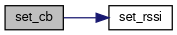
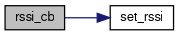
(34, 18) -> (35, 18)
